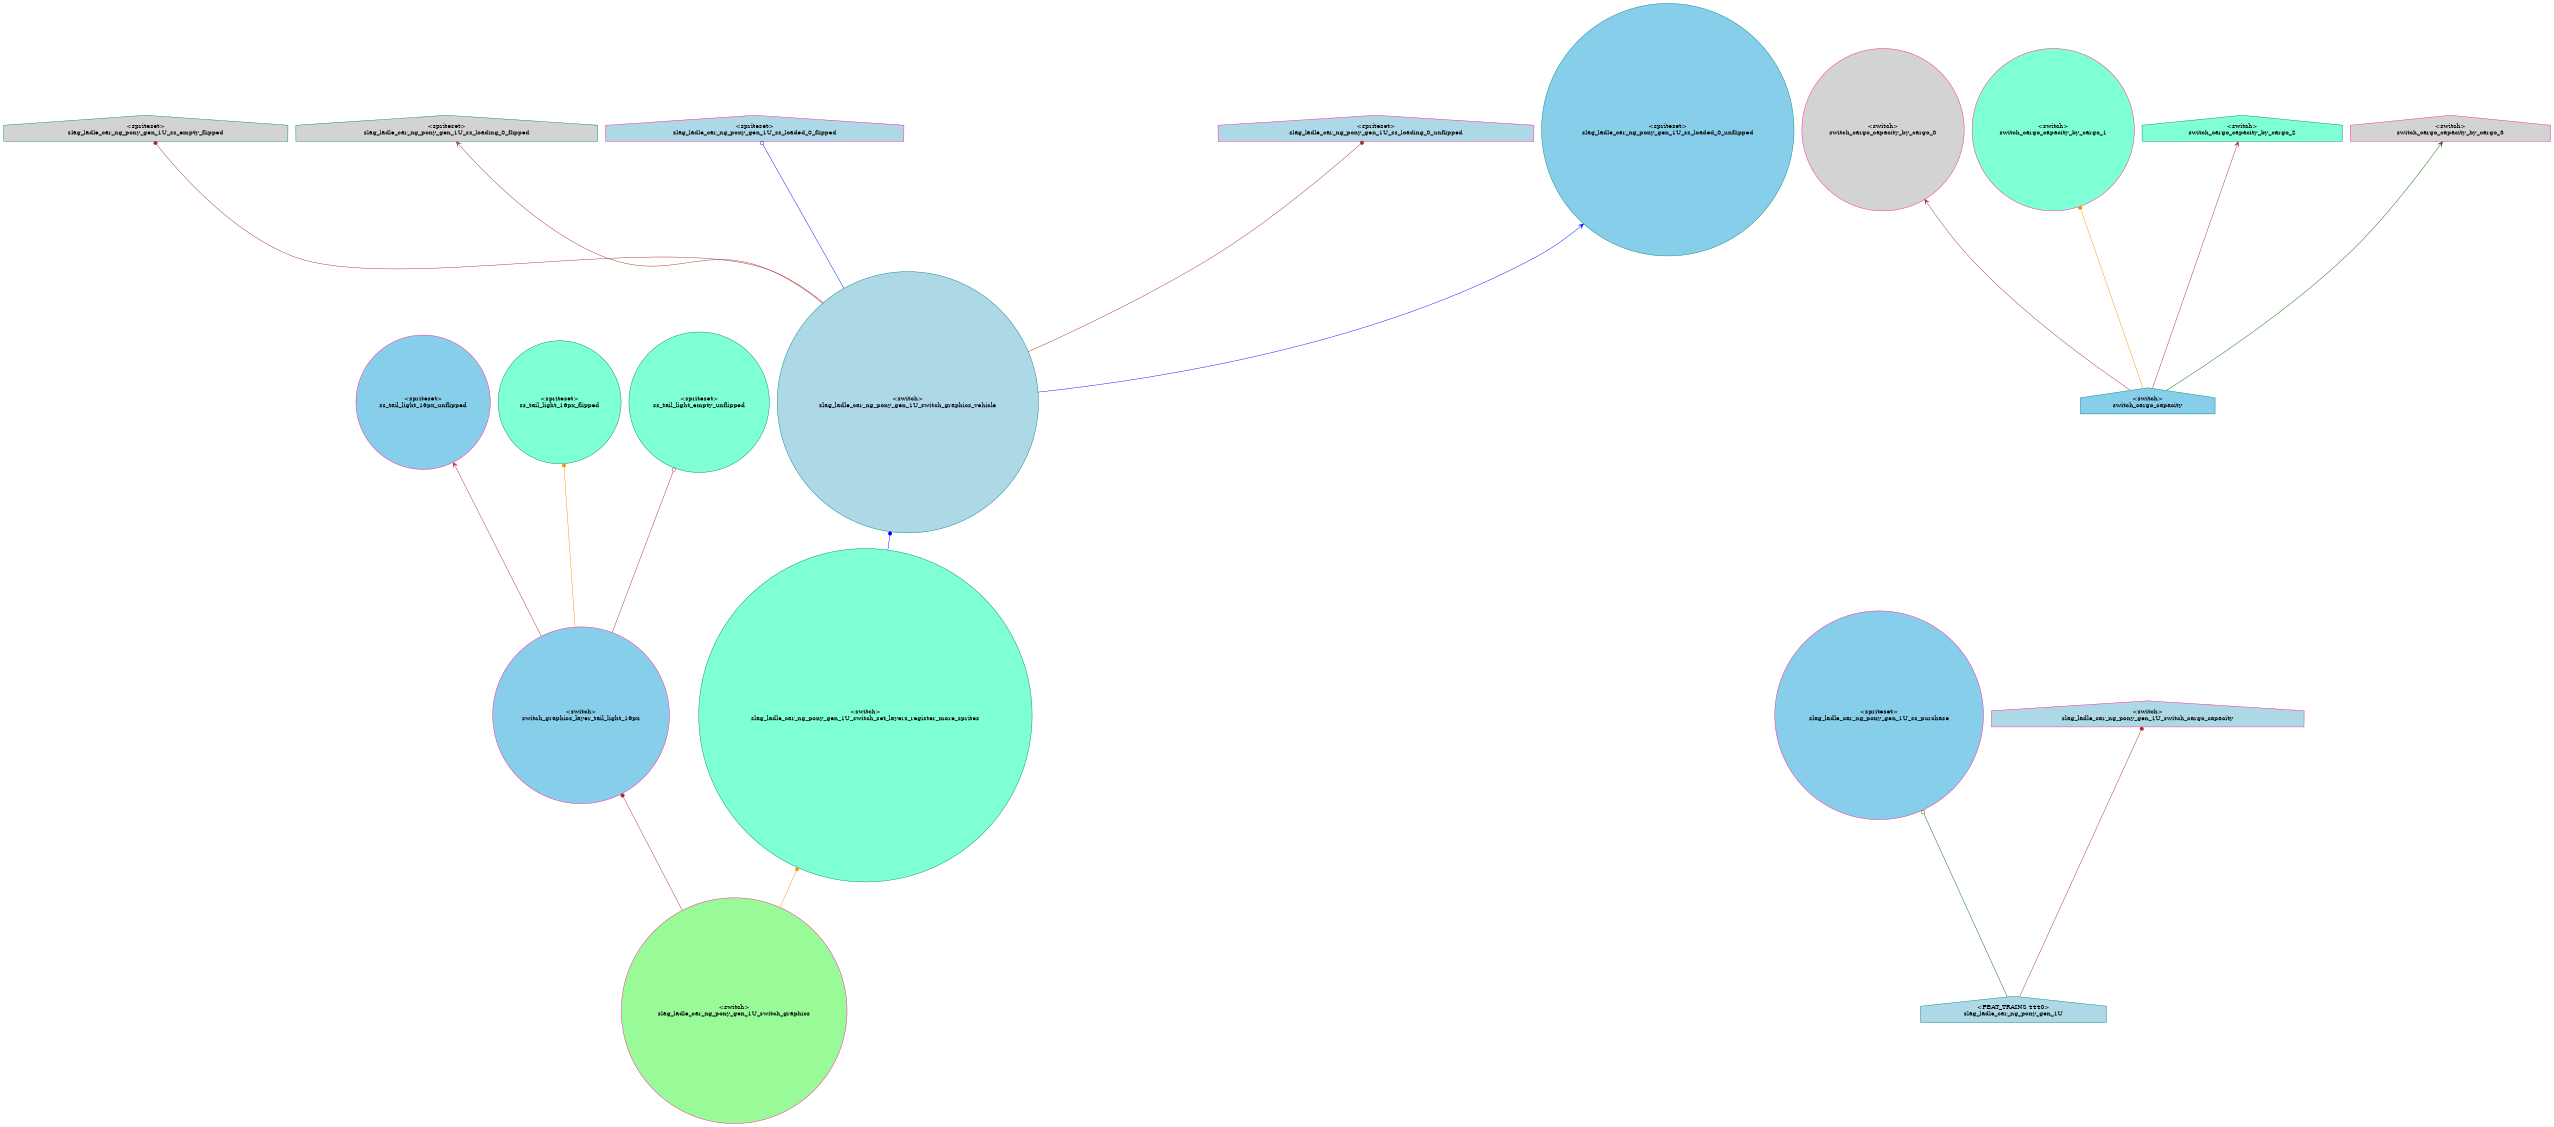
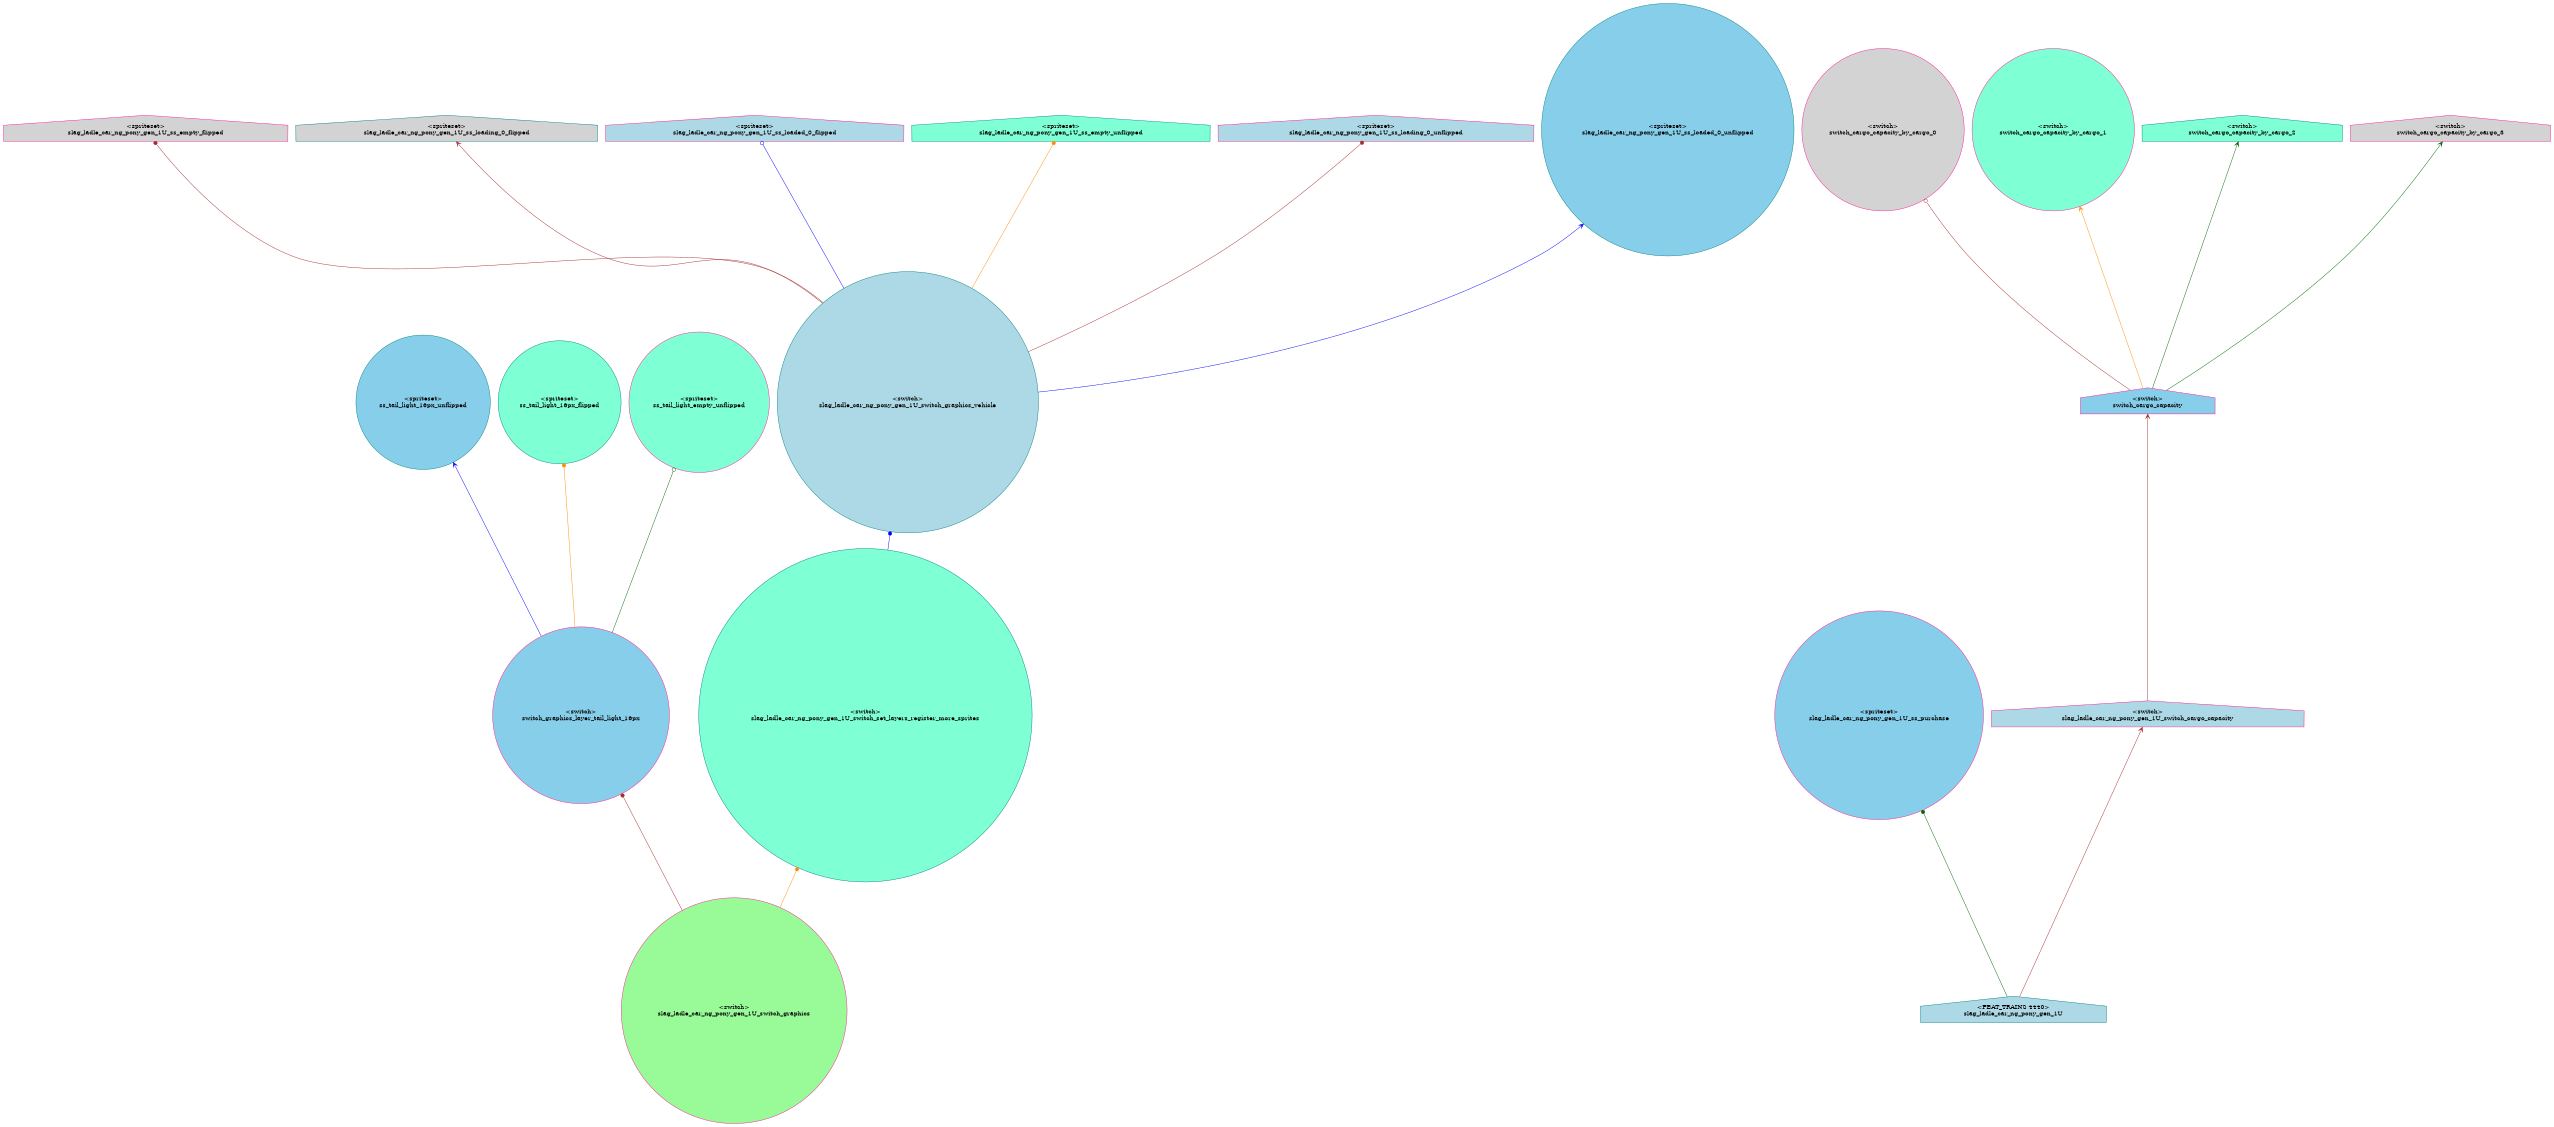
(146, 130) -> (146, 130)
none -> (1061, 130)
(2195, 267) -> (2195, 267)
(2112, 299) -> (2112, 299)
(2020, 306) -> (2020, 306)
(423, 402) -> (423, 402)
(699, 402) -> (699, 402)
(2148, 402) -> (2148, 402)
(498, 551) -> (498, 551)
(643, 552) -> (643, 552)
none -> (2148, 560)
(2080, 864) -> (2080, 864)
(1965, 905) -> (1965, 905)
